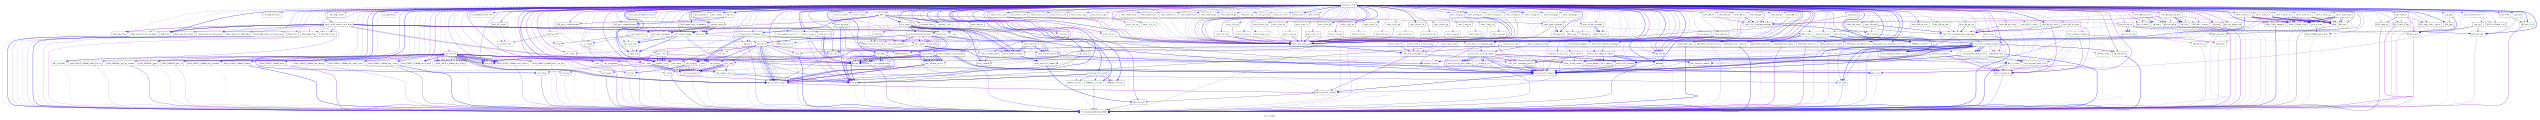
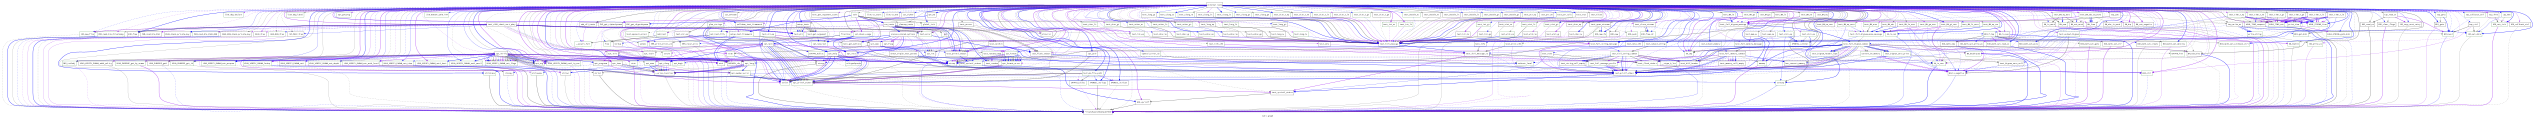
none -> (1575, 24)
(1390, 107) -> (1447, 110)
